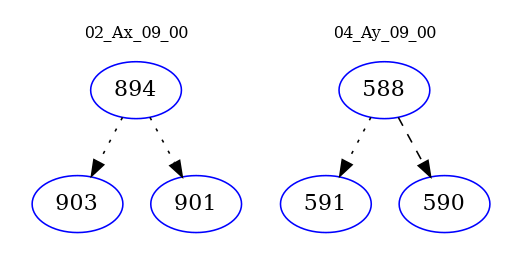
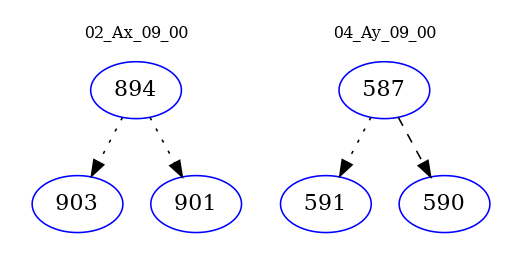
(384, 90) -> (384, 90)
